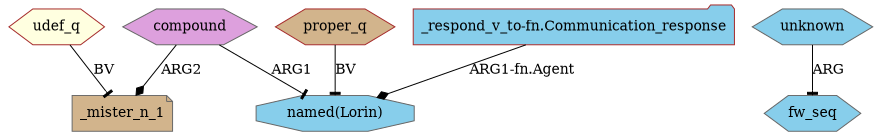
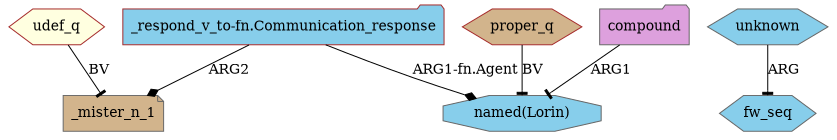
(190, 27) -> (644, 27)
(160, 65) -> (204, 67)
